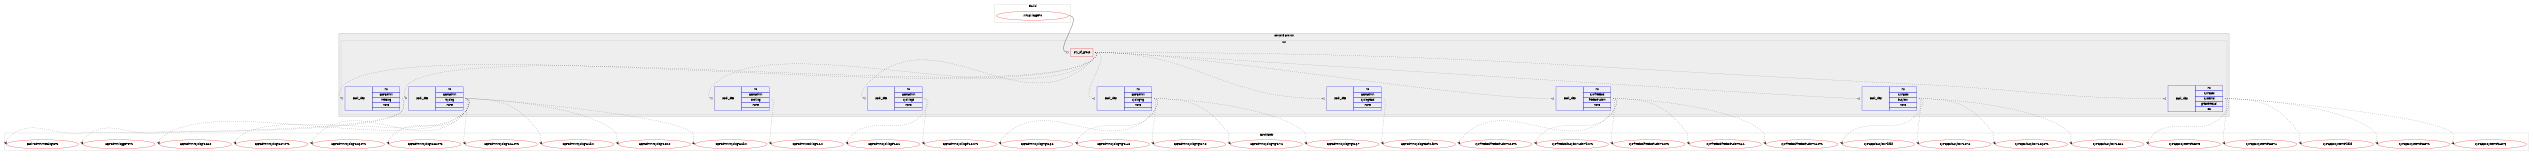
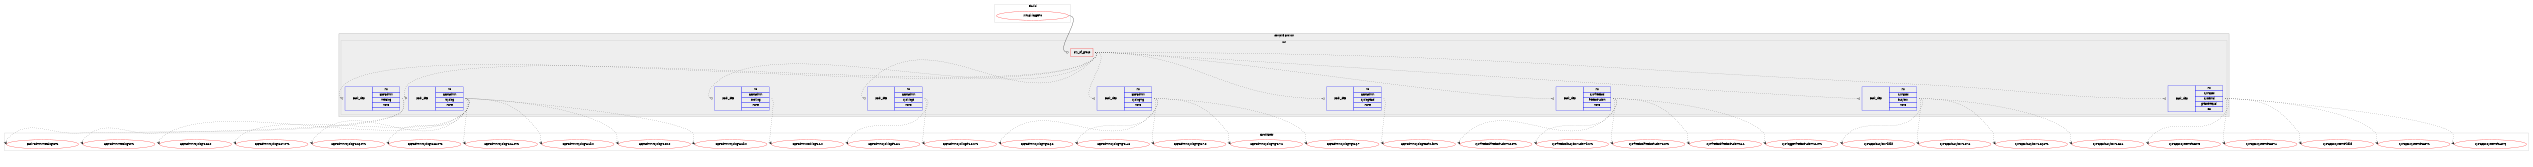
(119, 144) -> (119, 144)
(1802, 144) -> (1802, 144)
